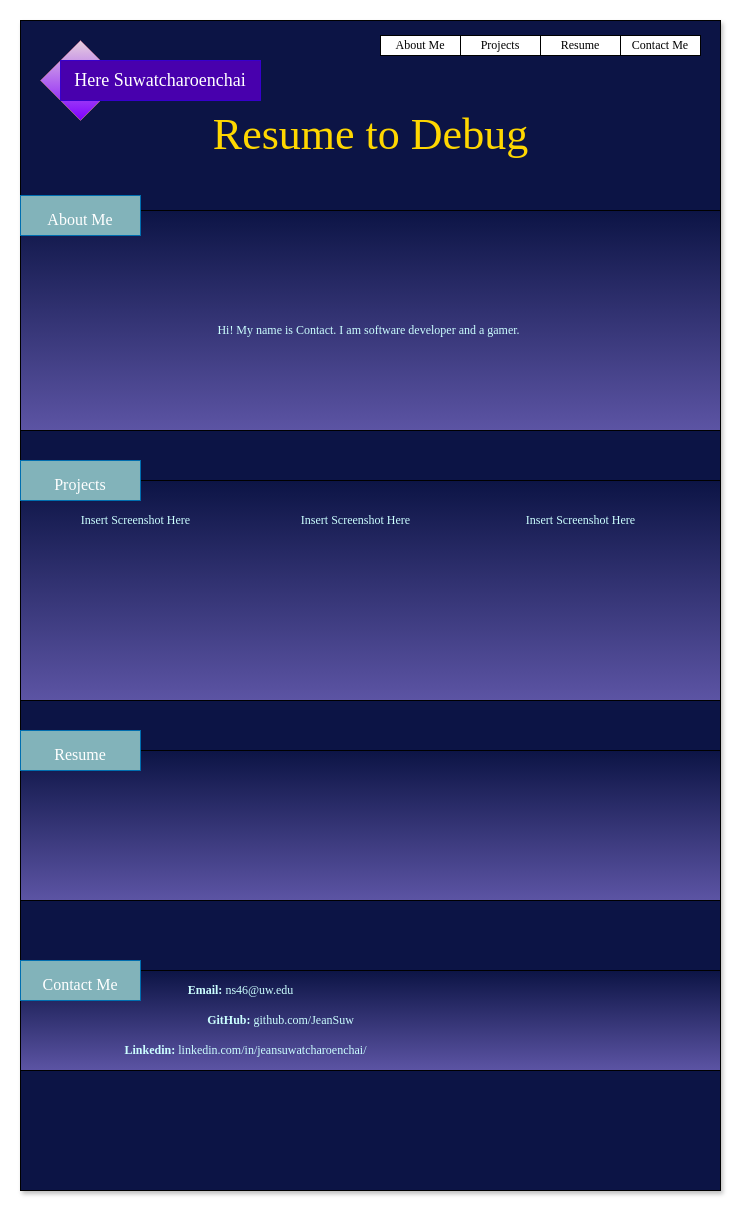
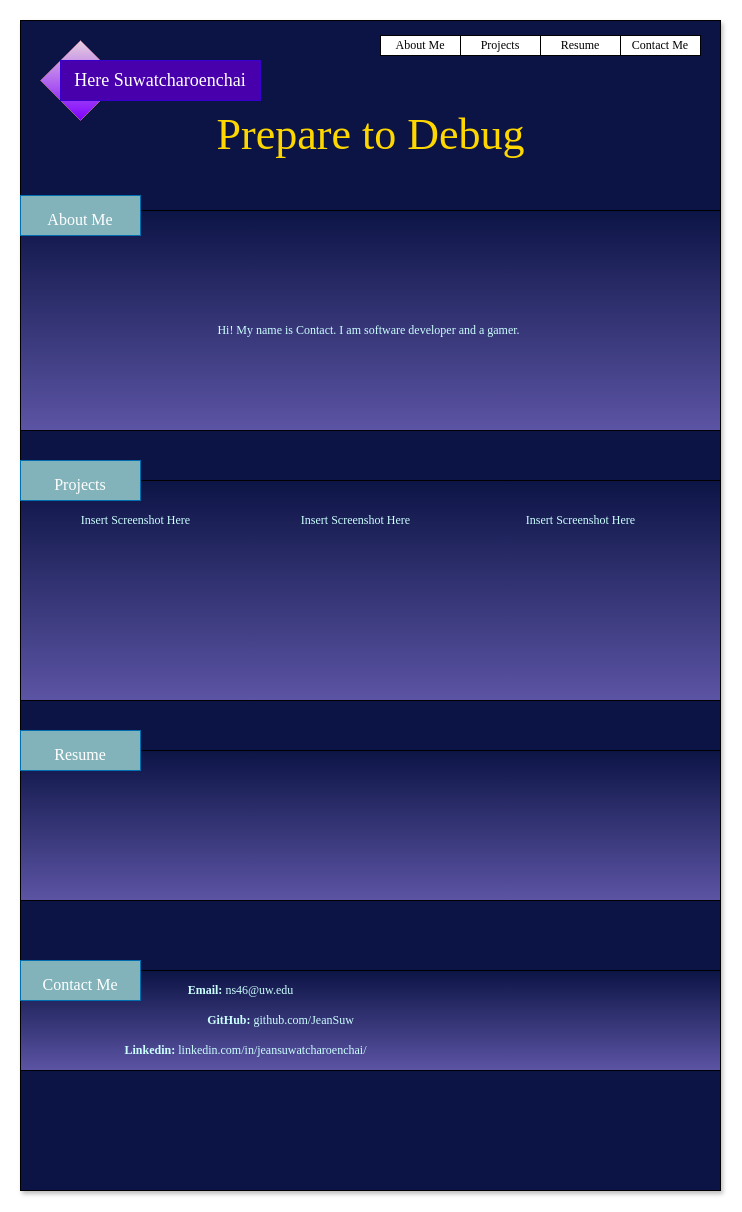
(371, 136) -> (371, 136)
